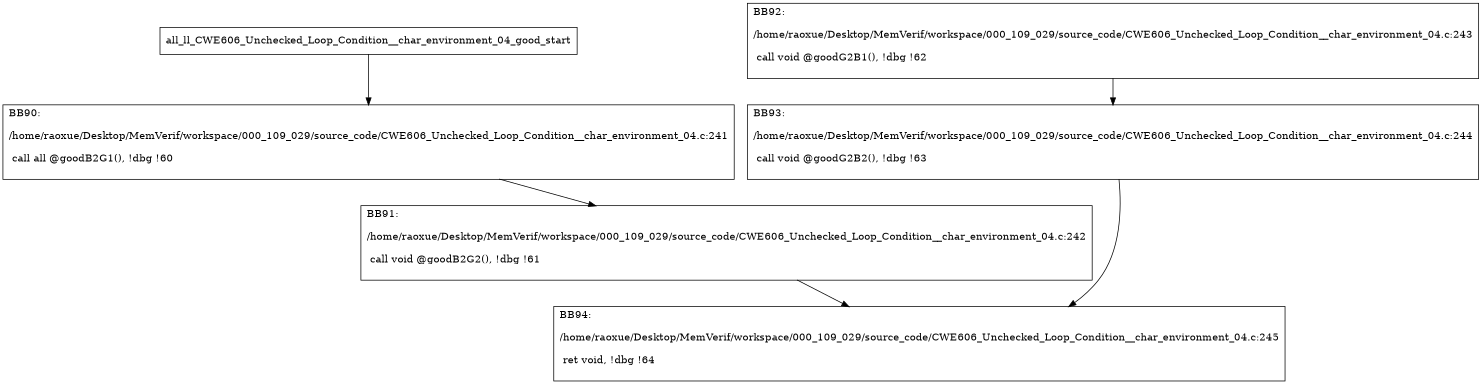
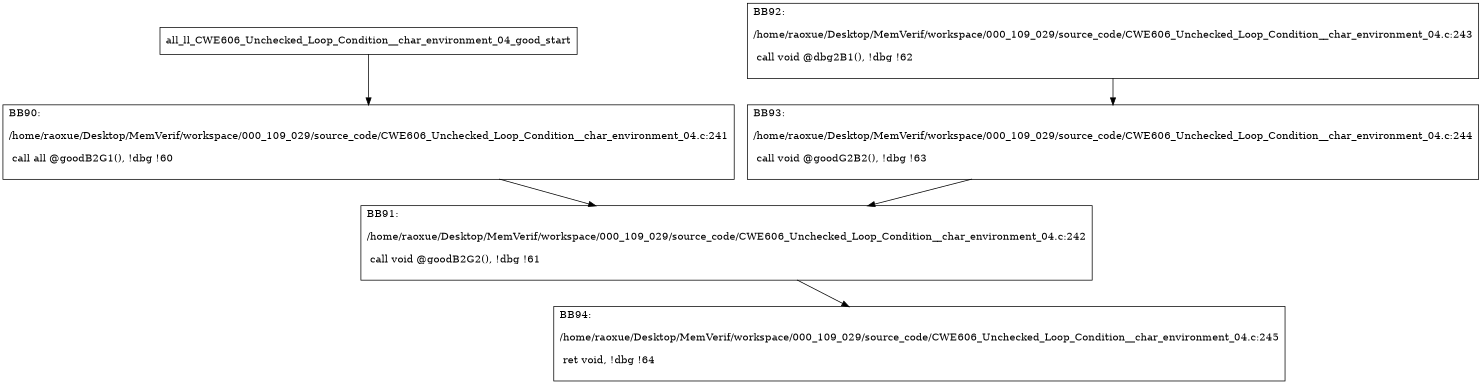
(840, 57) -> (834, 57)
(1114, 248) -> (923, 192)
